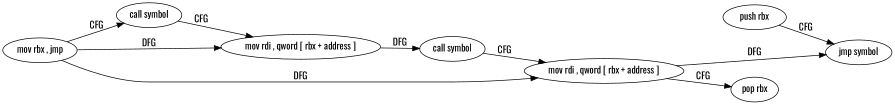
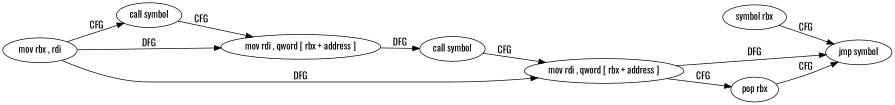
(755, 17) -> (755, 17)
(40, 50) -> (40, 50)
none -> (804, 76)
